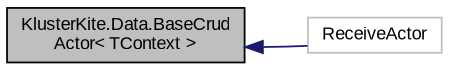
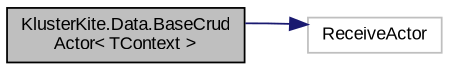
(285, 47) -> (268, 23)
